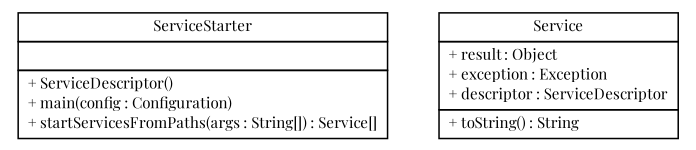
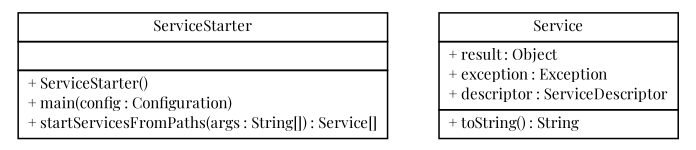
(101, 84) -> (89, 84)
